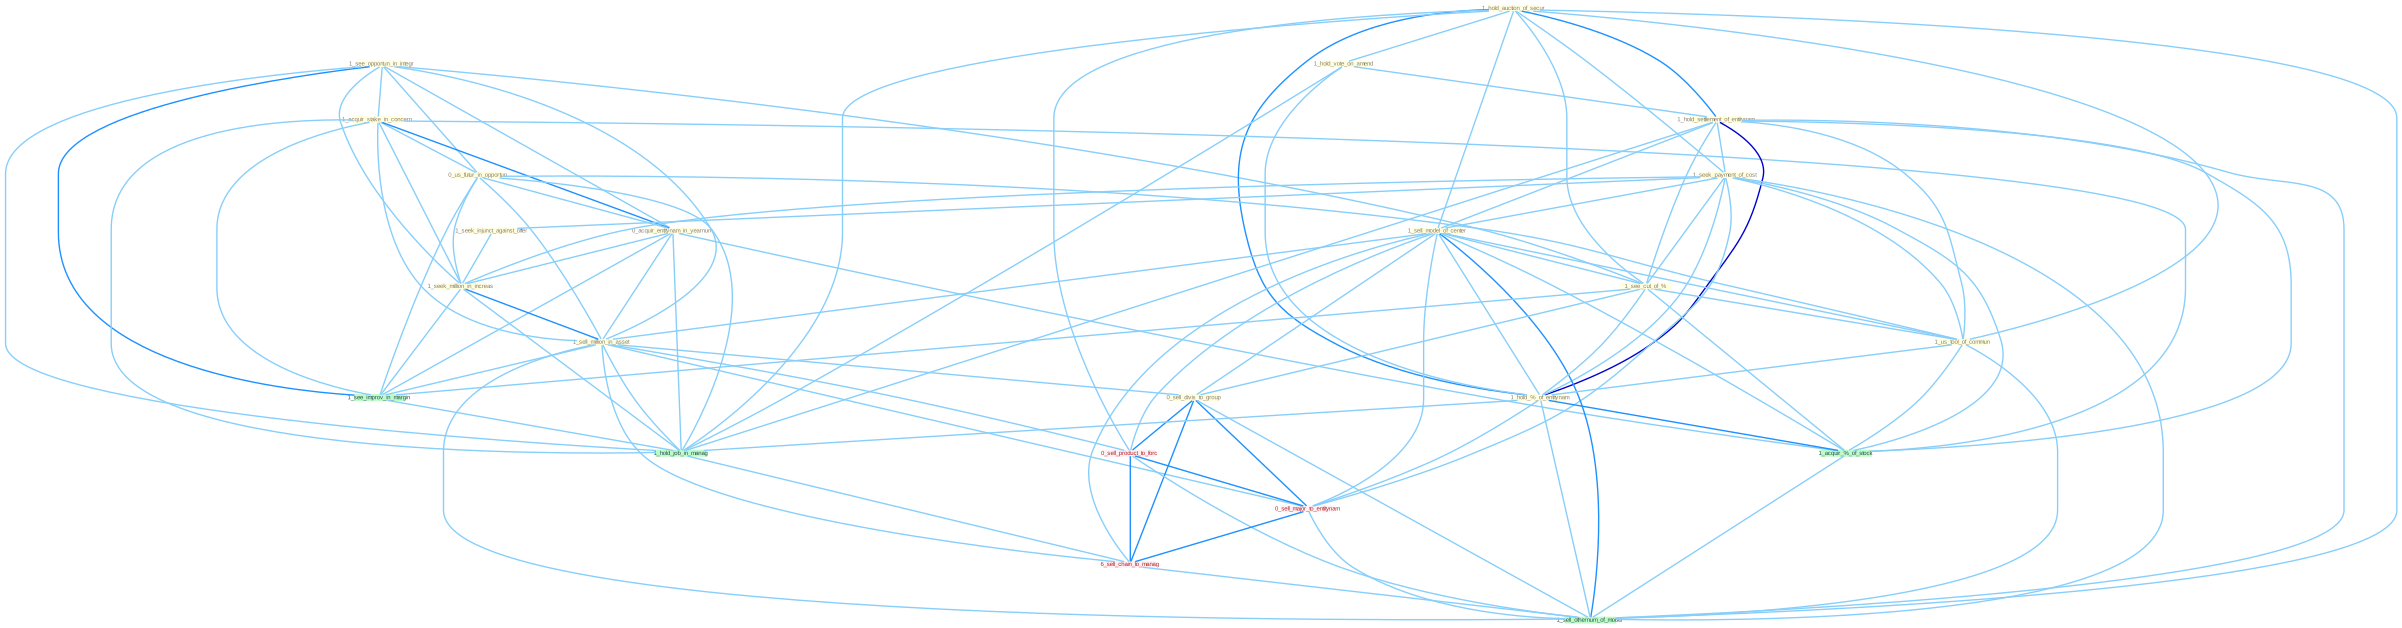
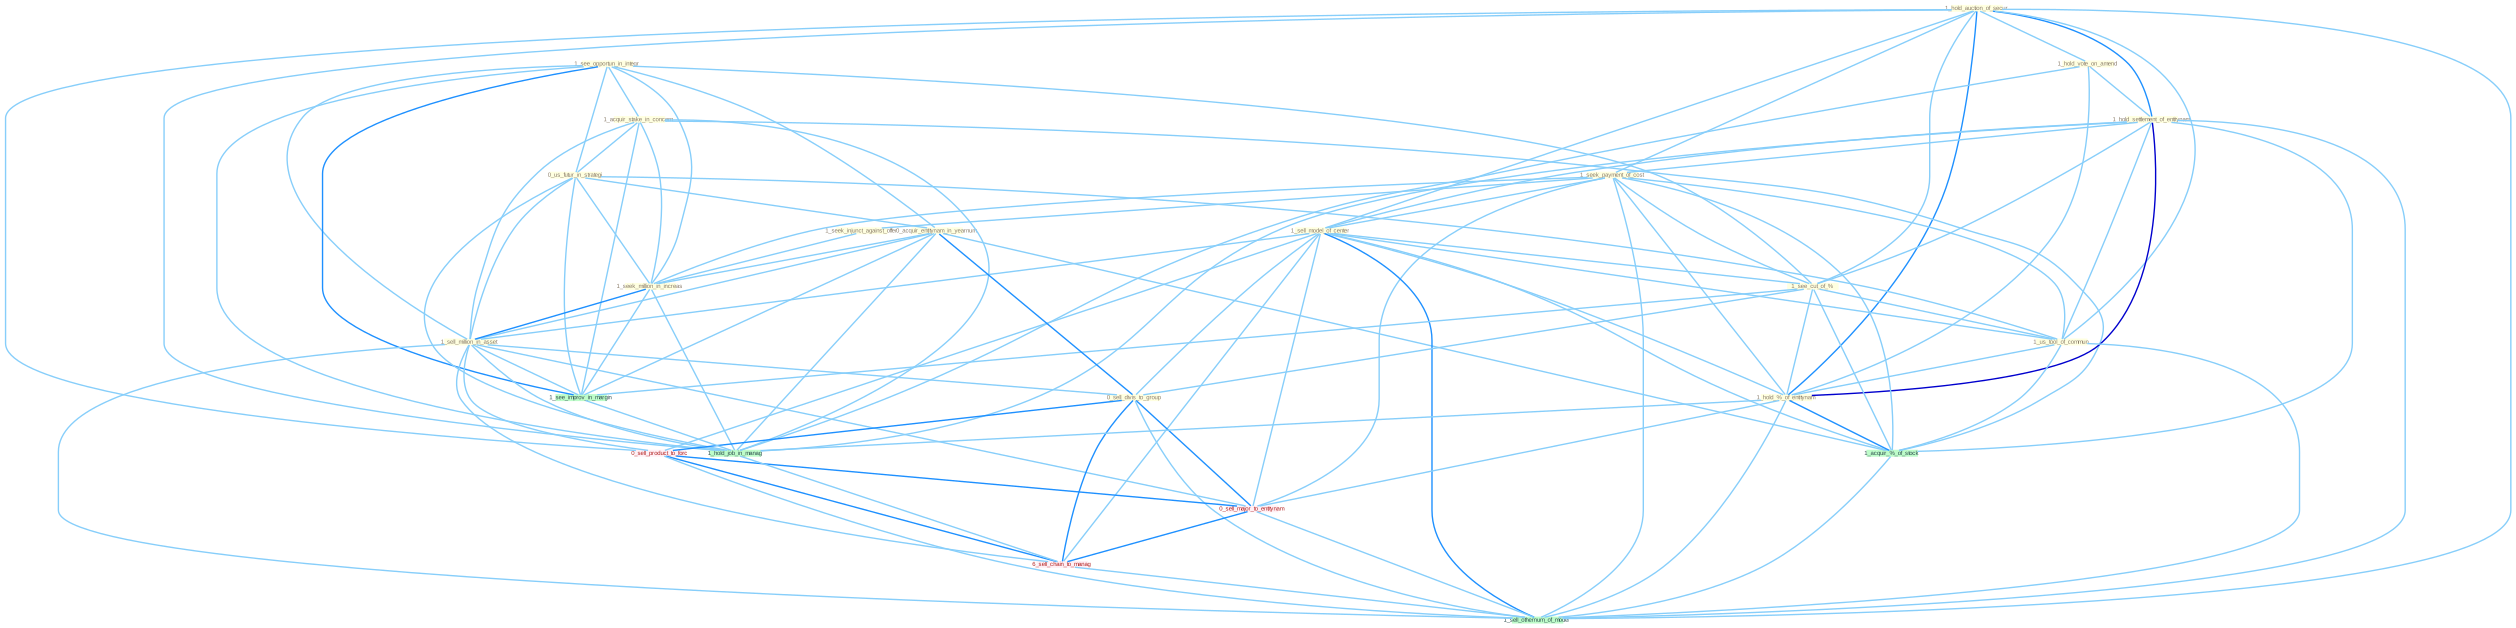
(504, 167) -> (1036, 314)
(478, 175) -> (576, 175)
